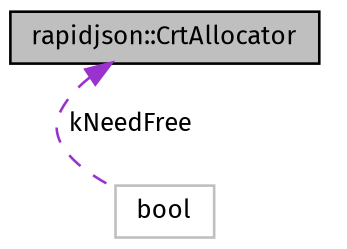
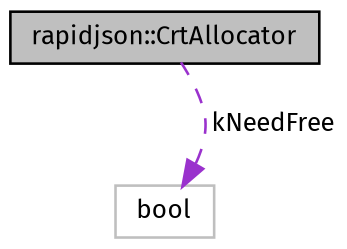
(60, 140) -> (204, 111)
